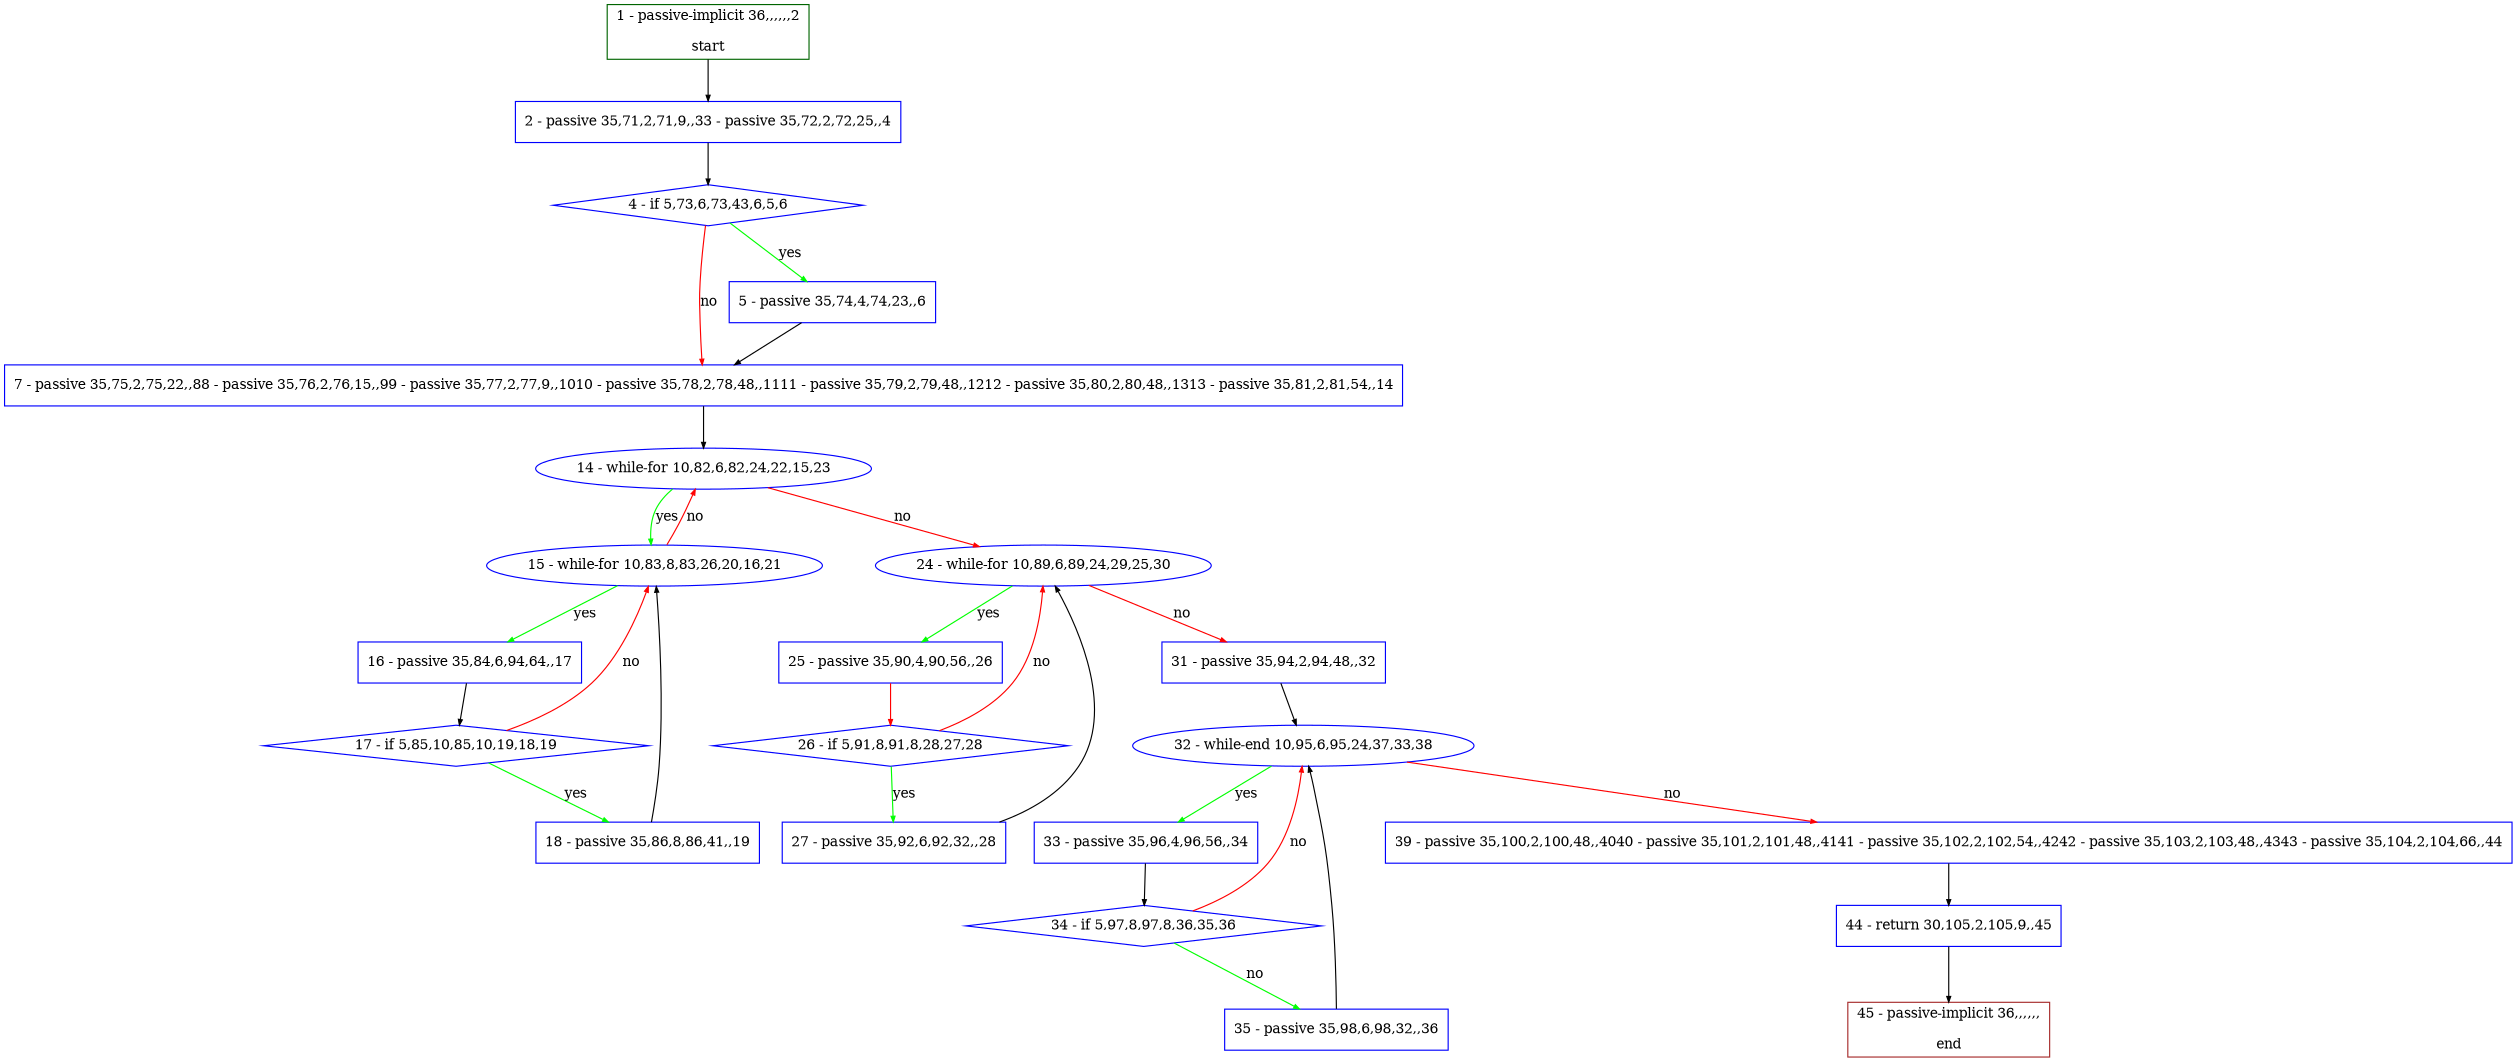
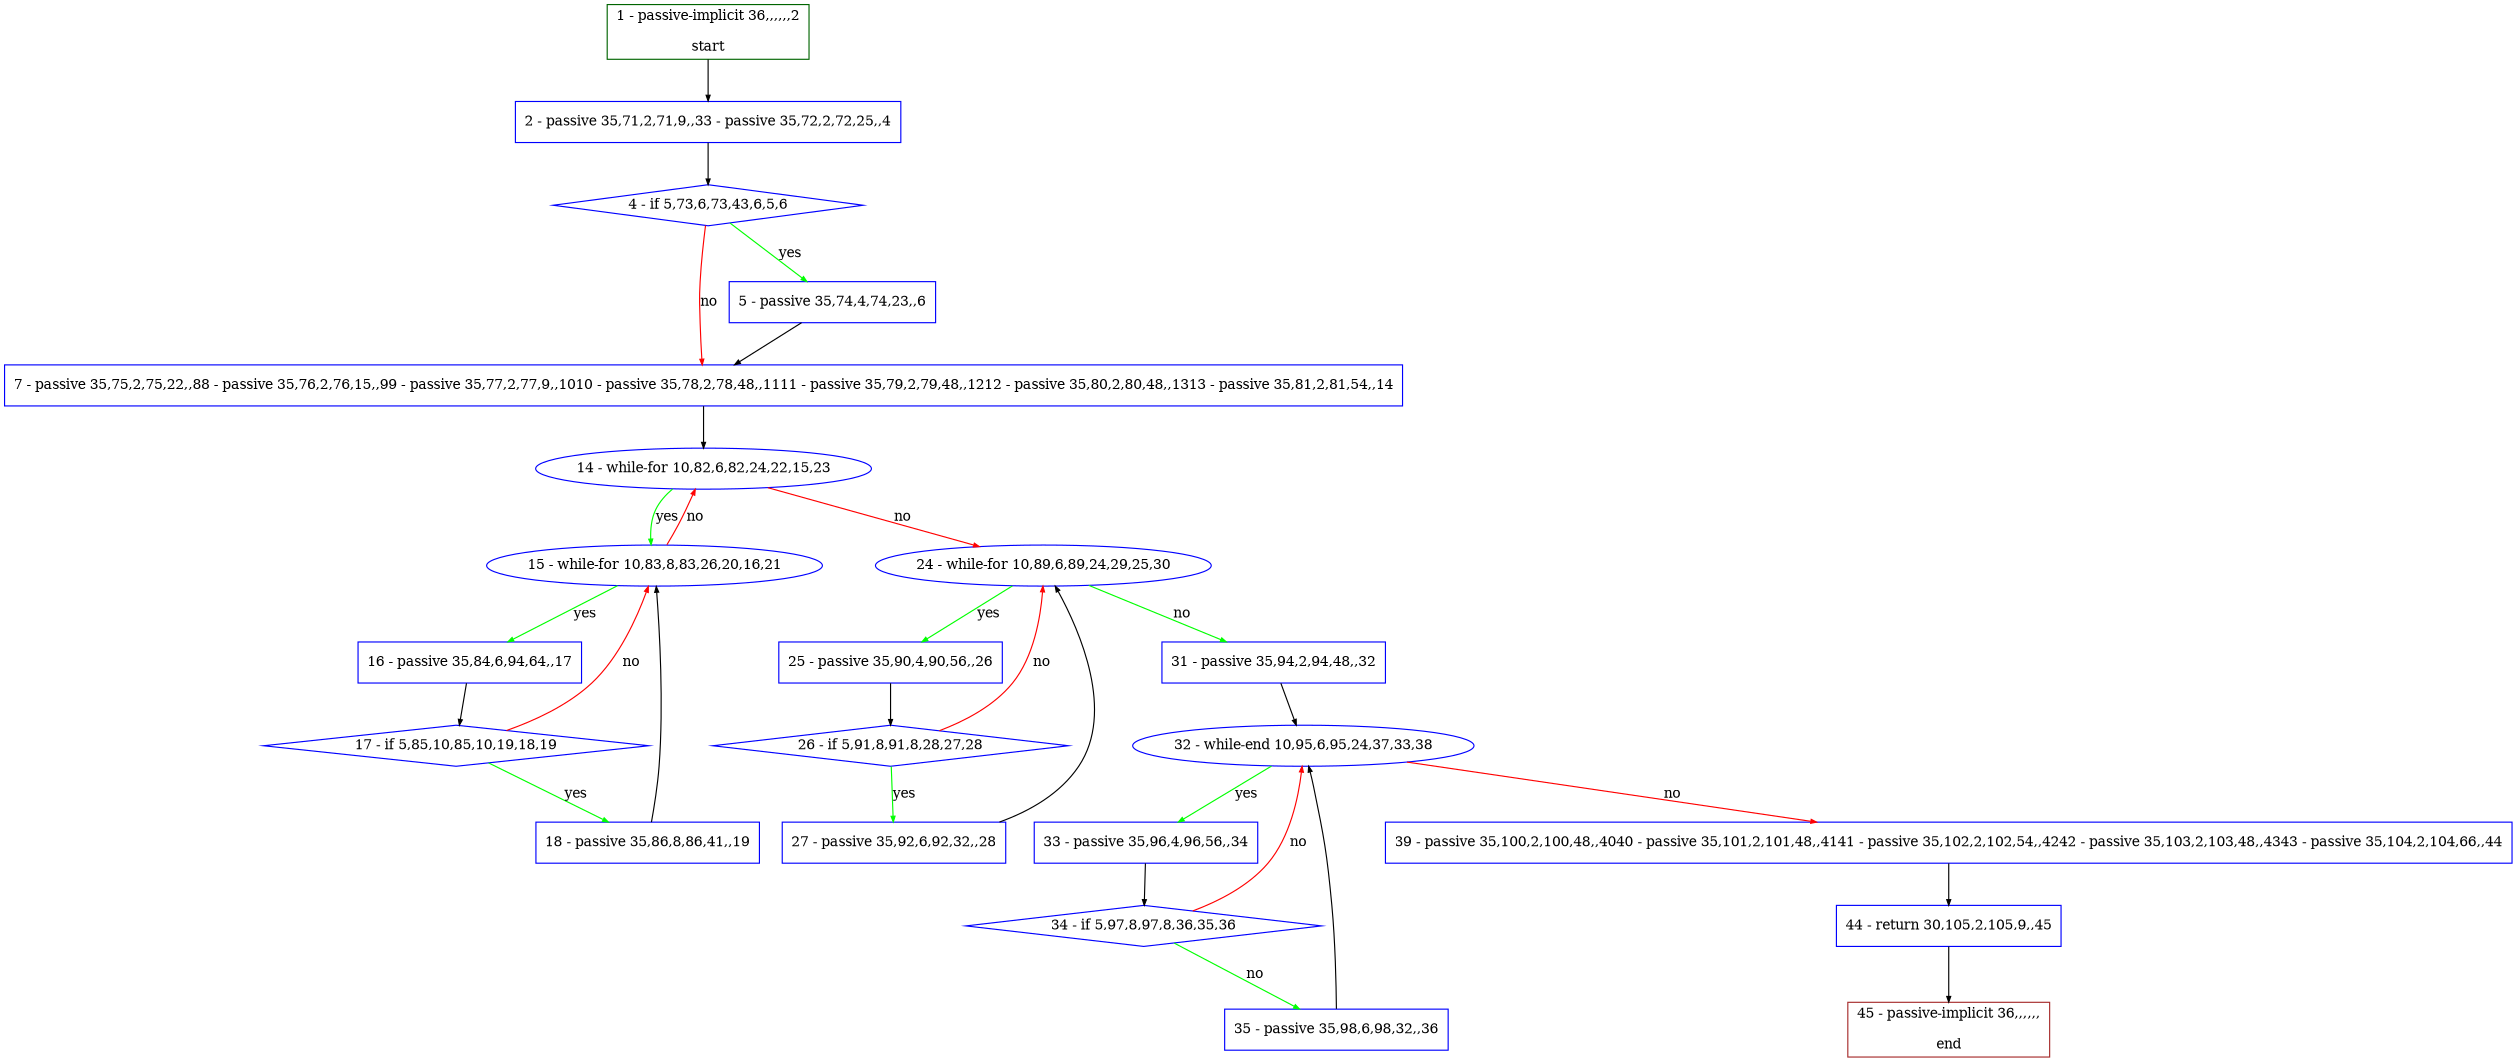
(1155, 613) -> (1155, 613)
(891, 701) -> (891, 701)
